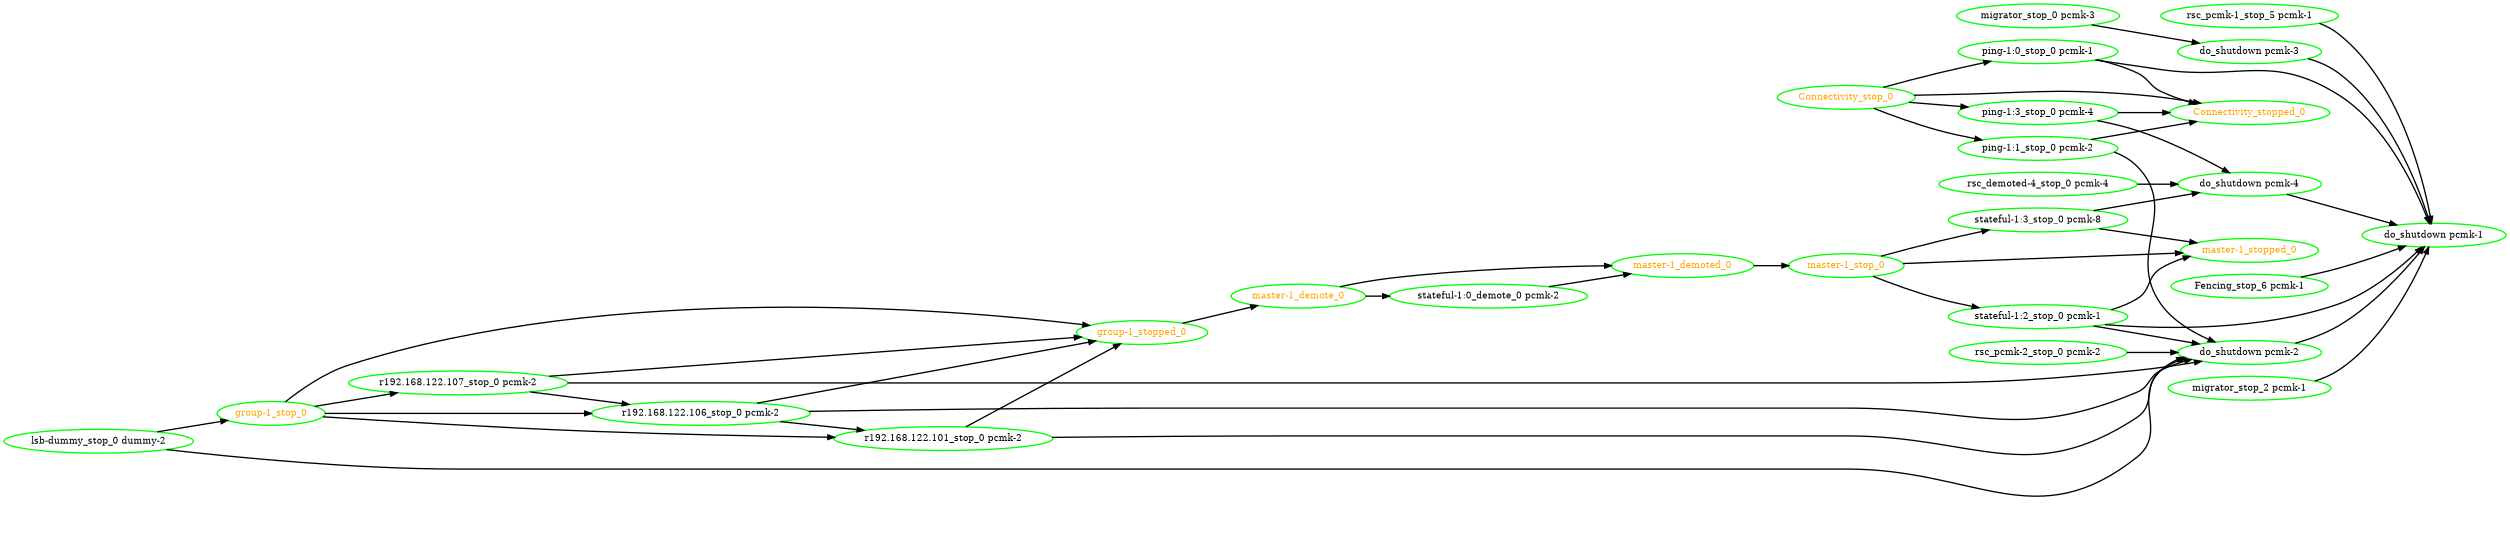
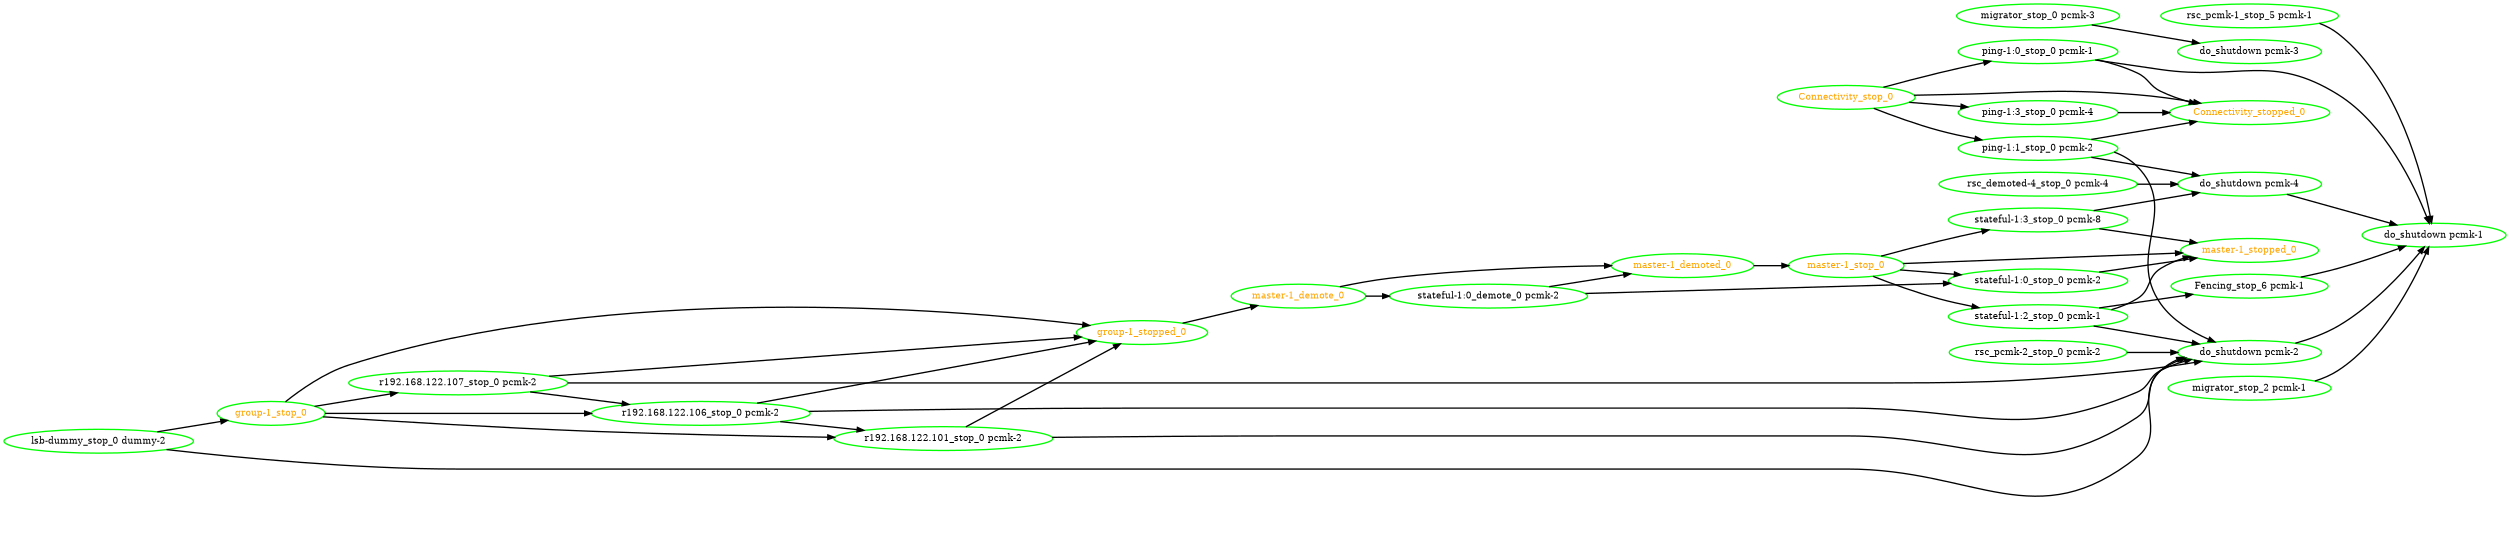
(2385, 124) -> none
(2162, 140) -> (2142, 166)
none -> (2038, 281)
(2270, 320) -> (2142, 302)
